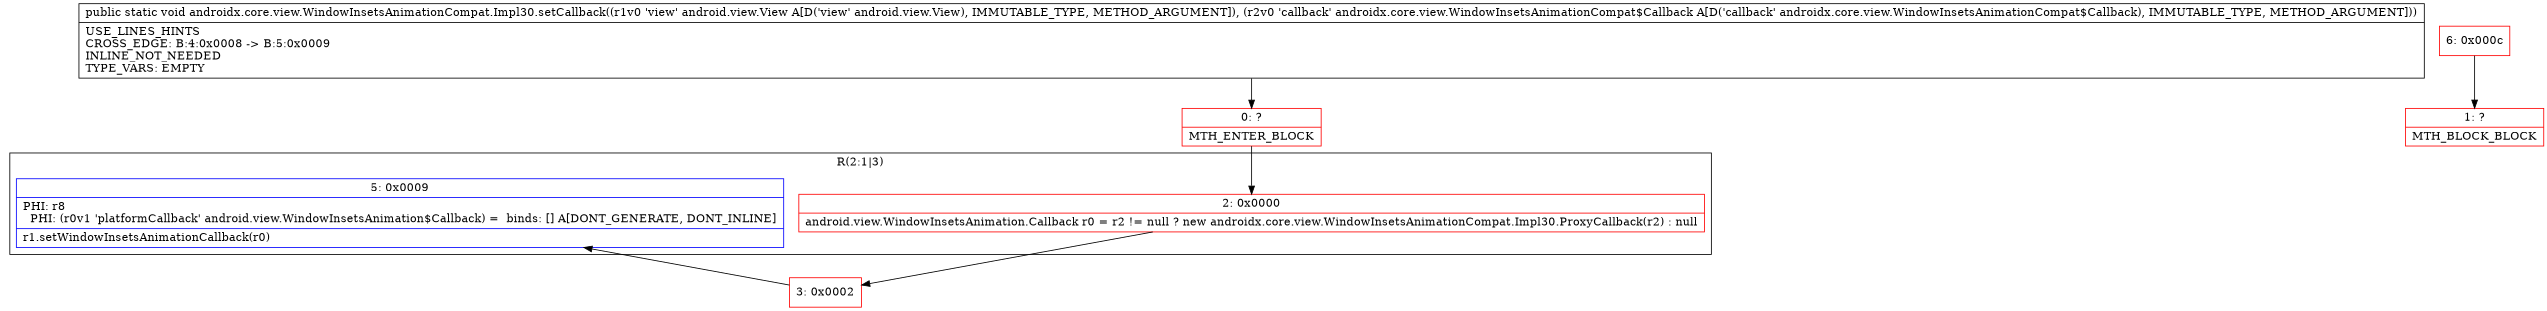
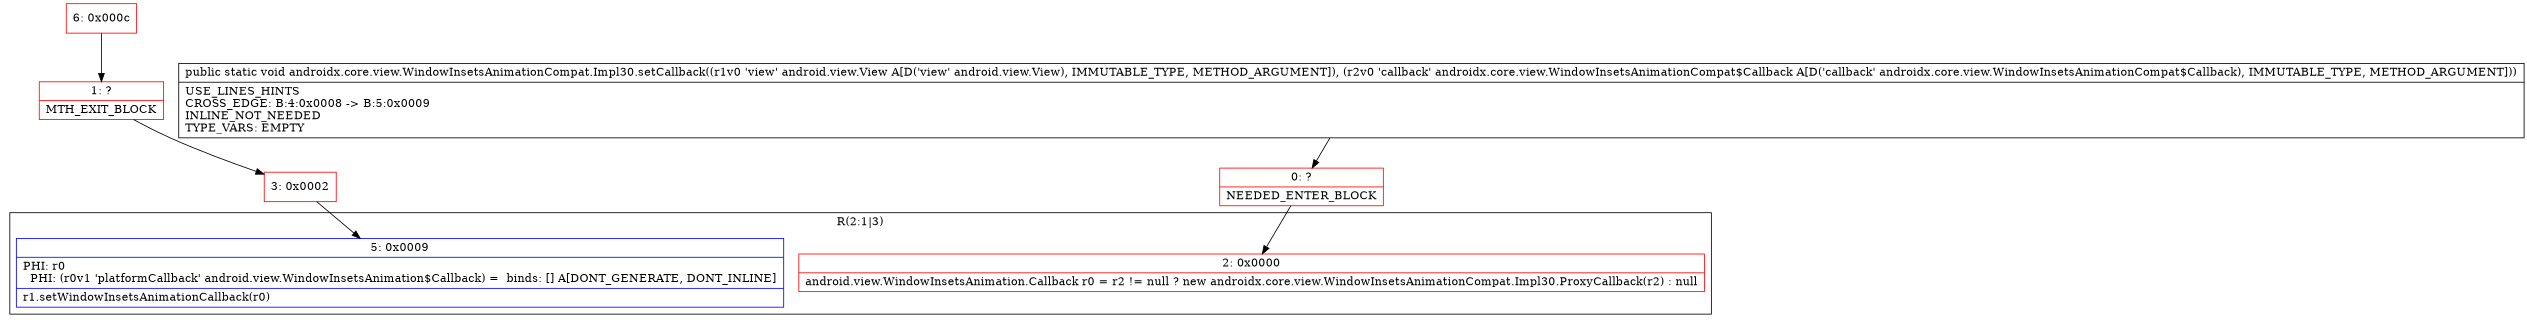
(1252, 136) -> (1302, 196)
(2475, 136) -> (101, 110)
(46, 207) -> (46, 266)
(997, 260) -> (194, 148)
